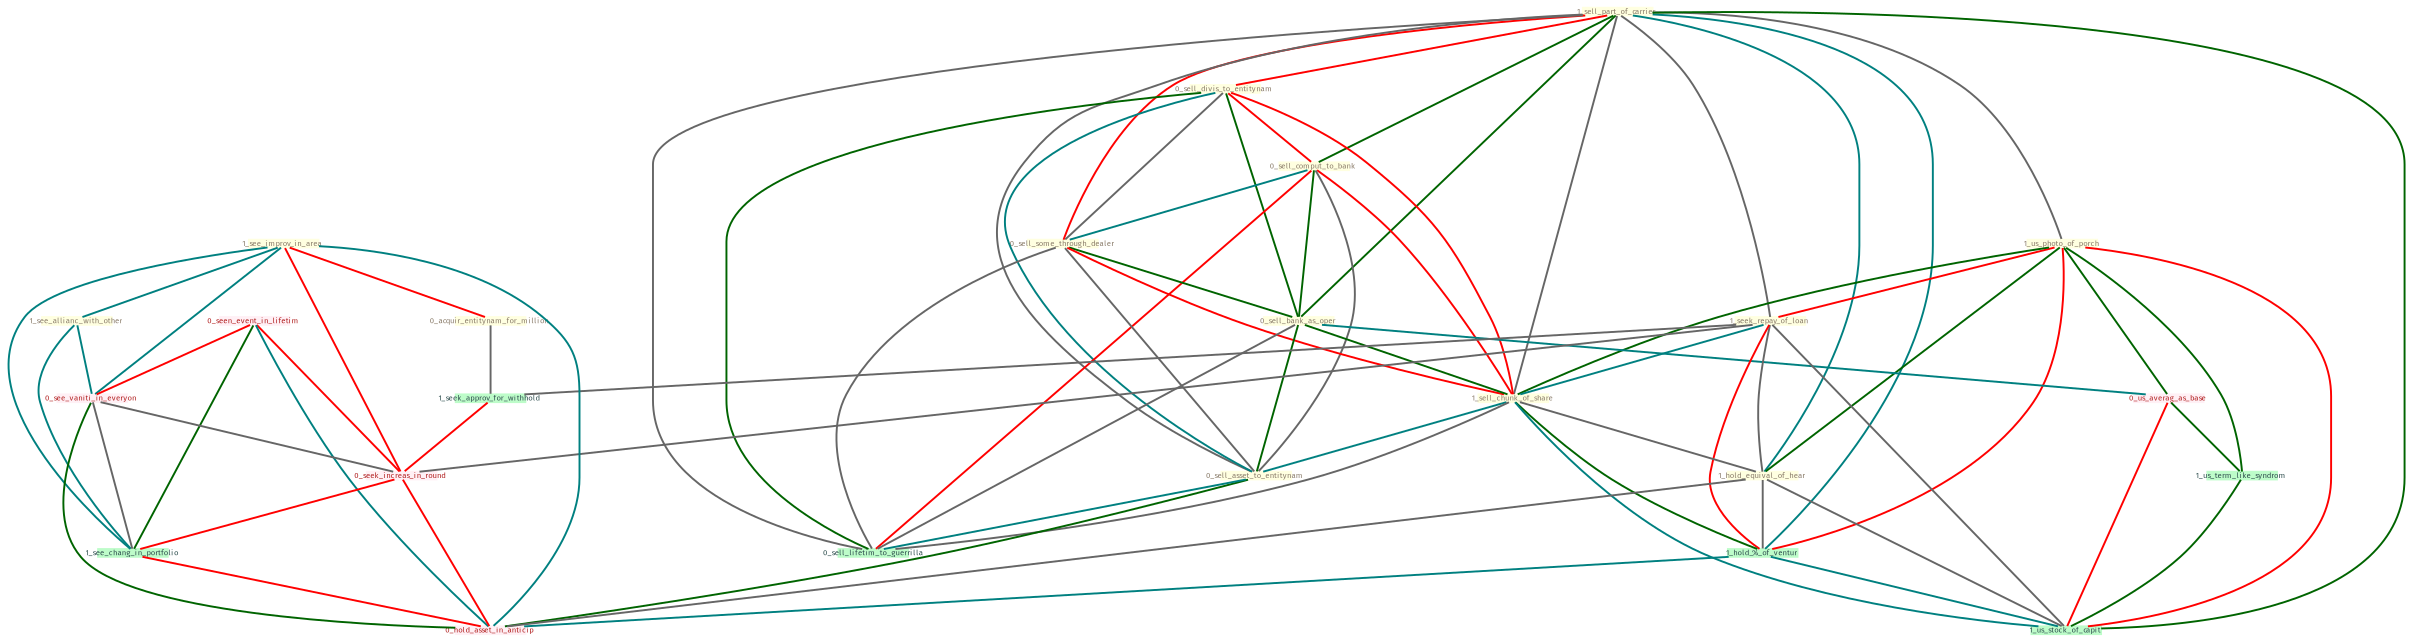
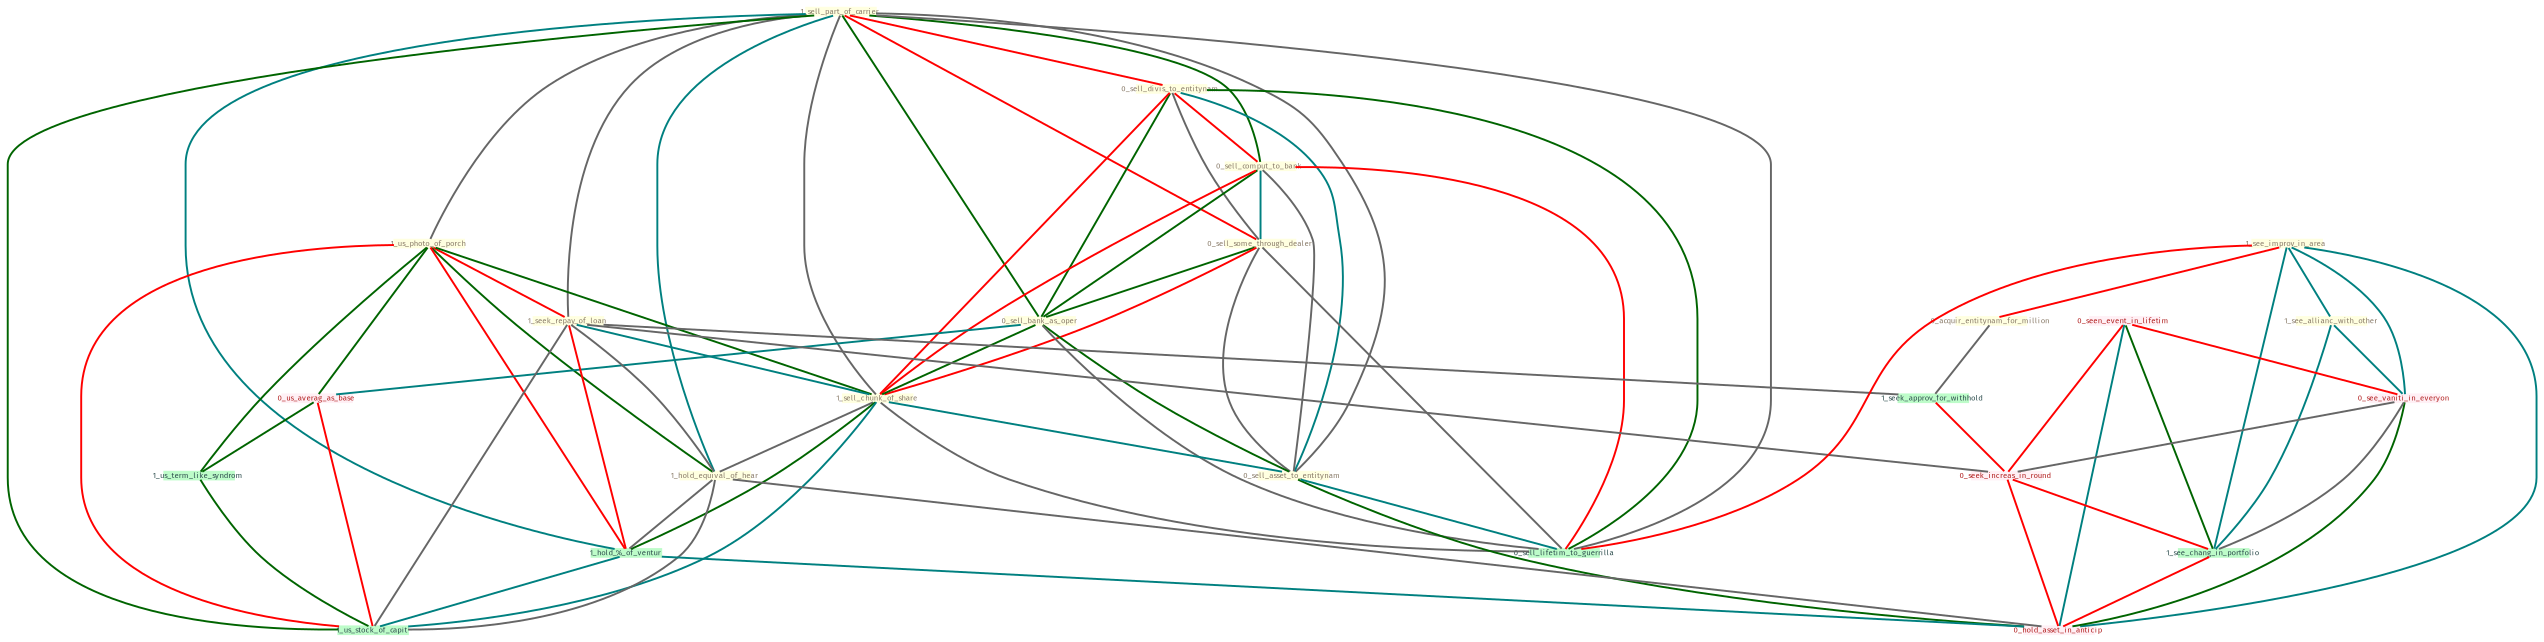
(343, 360) -> (1892, 357)
